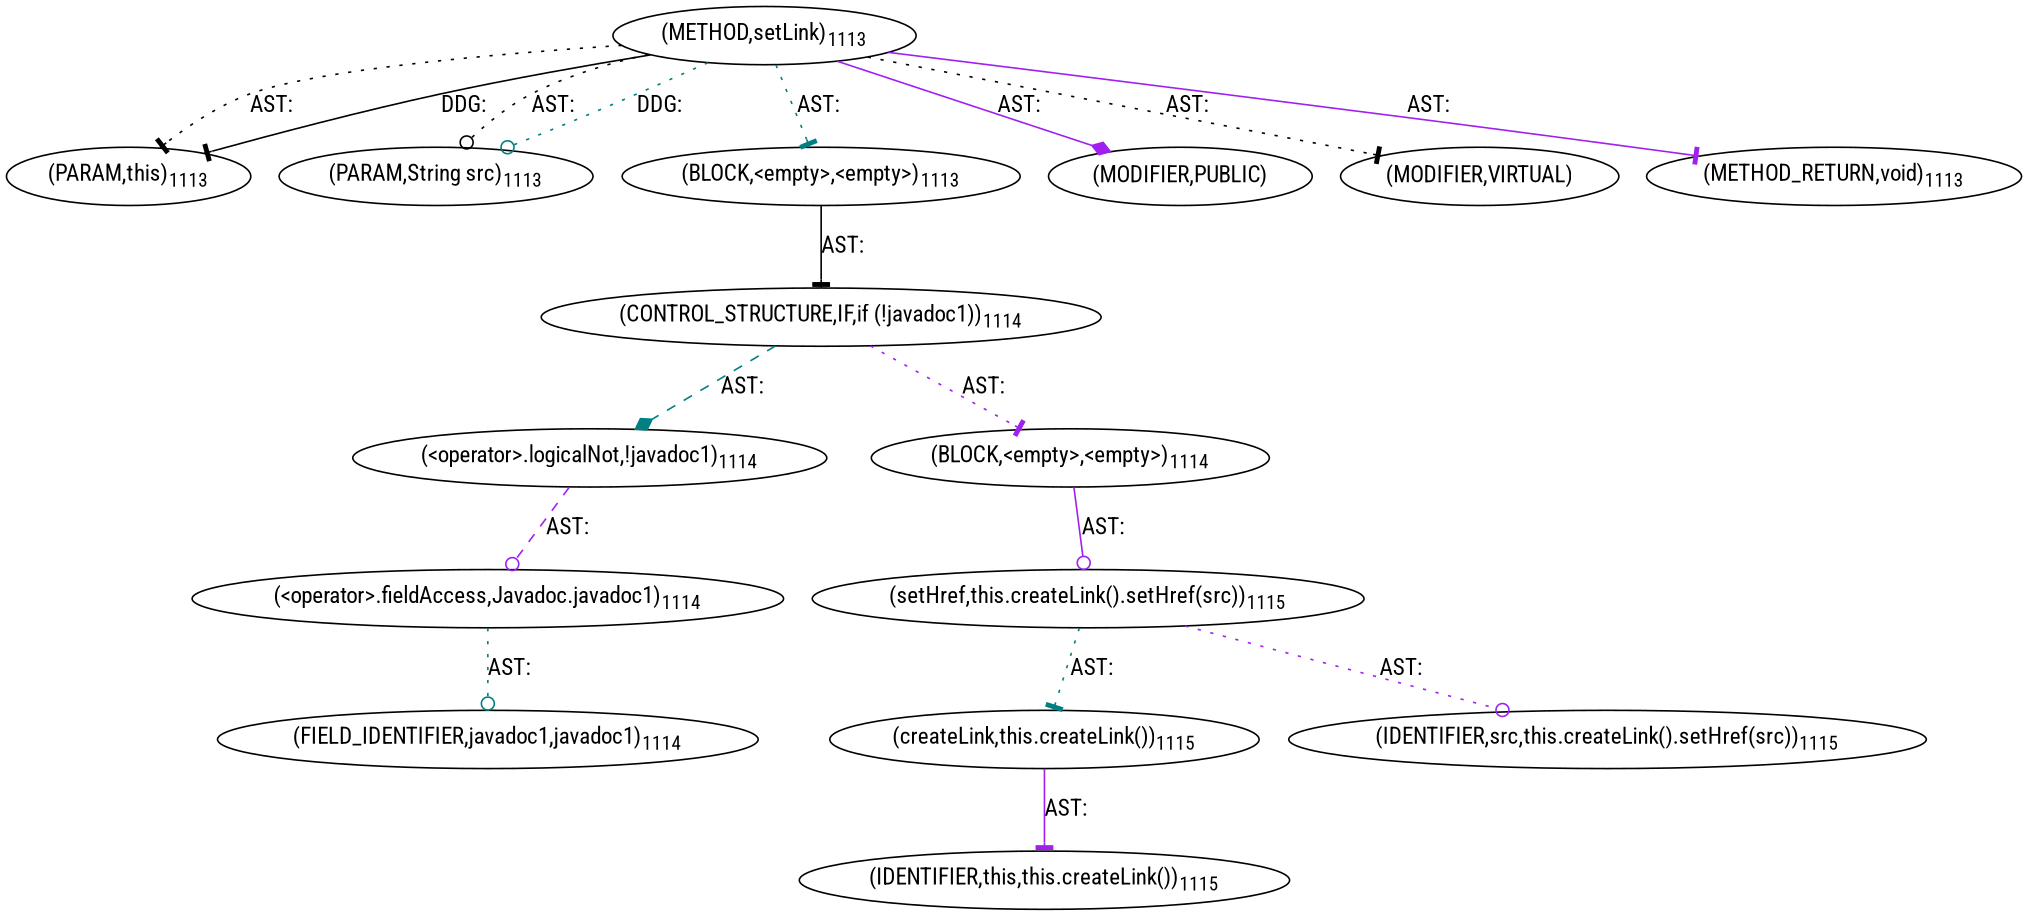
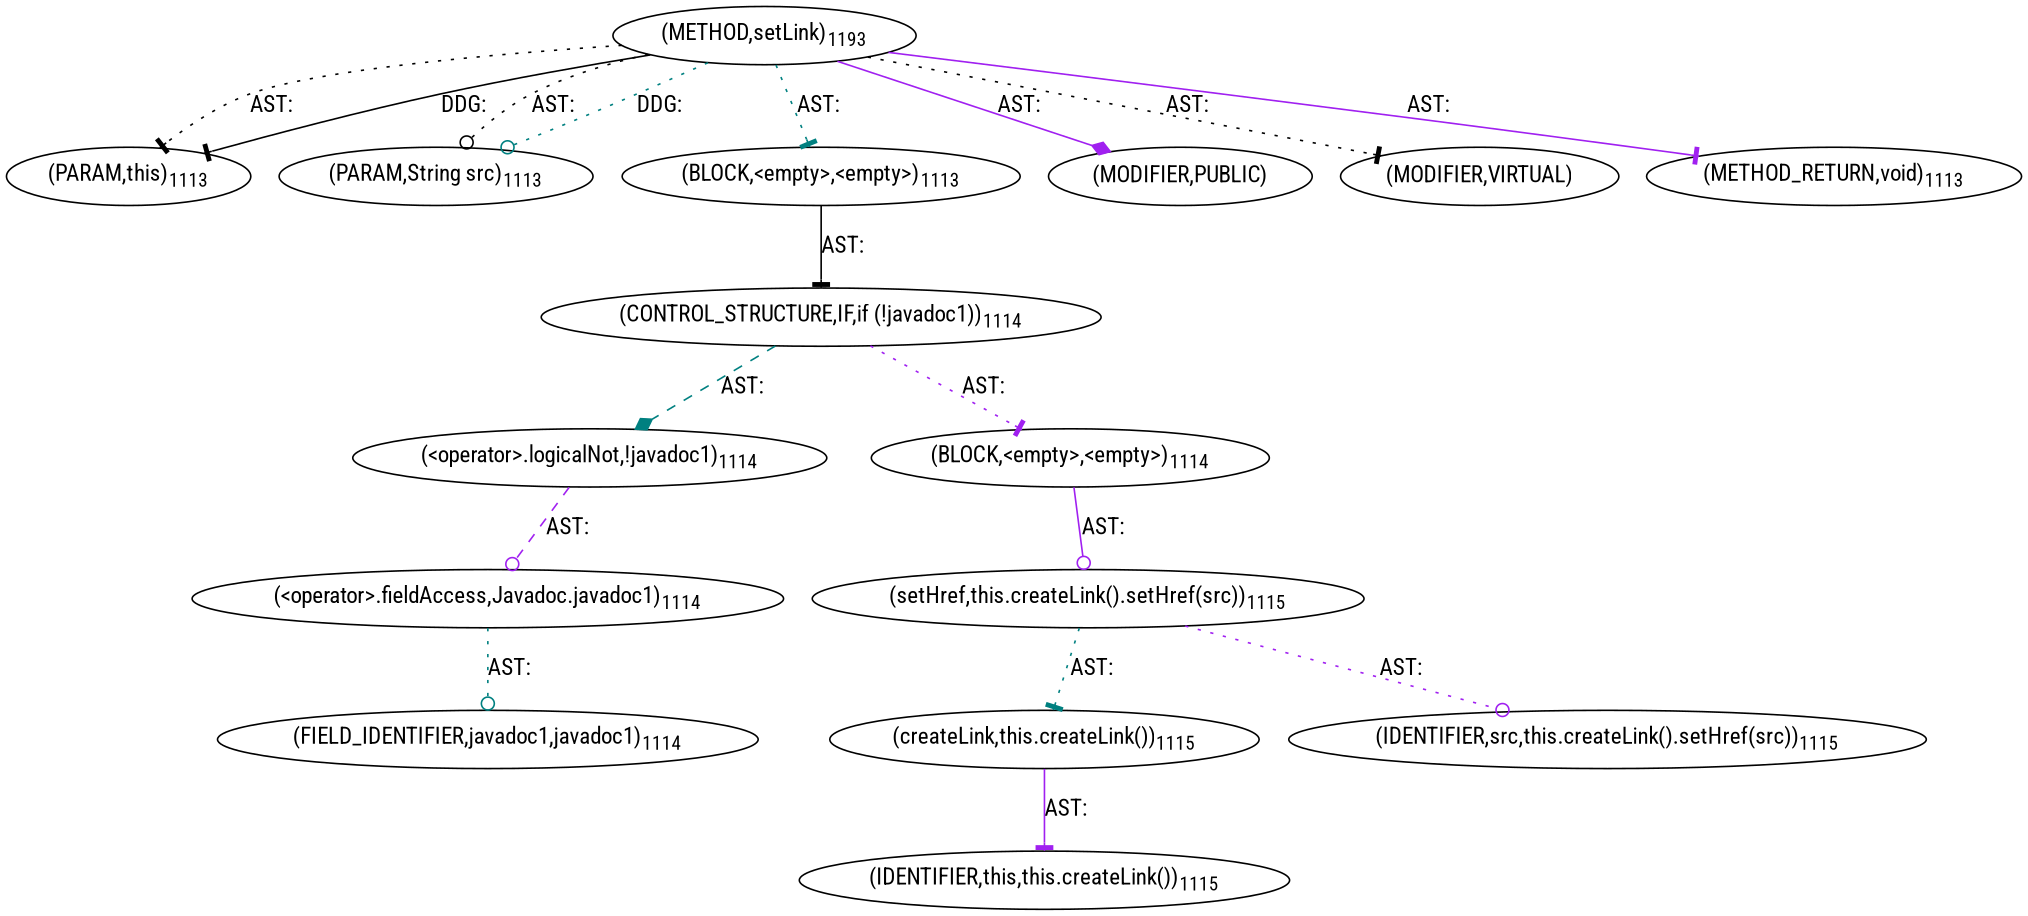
(848, 33) -> (848, 33)
